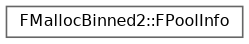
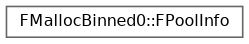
(125, 22) -> (125, 22)
